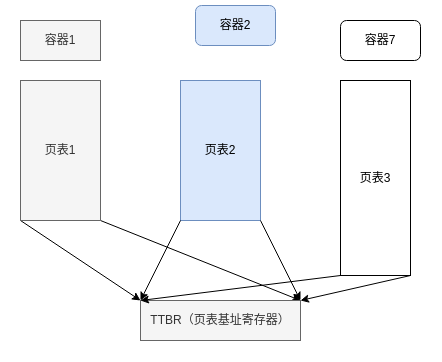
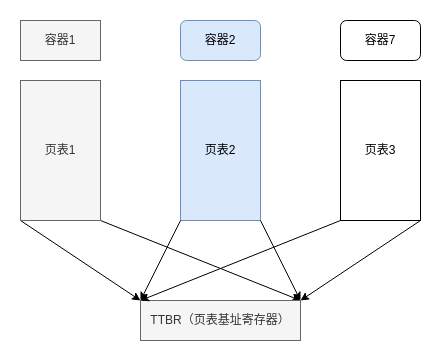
(236, 26) -> (221, 41)
(376, 178) -> (381, 151)
